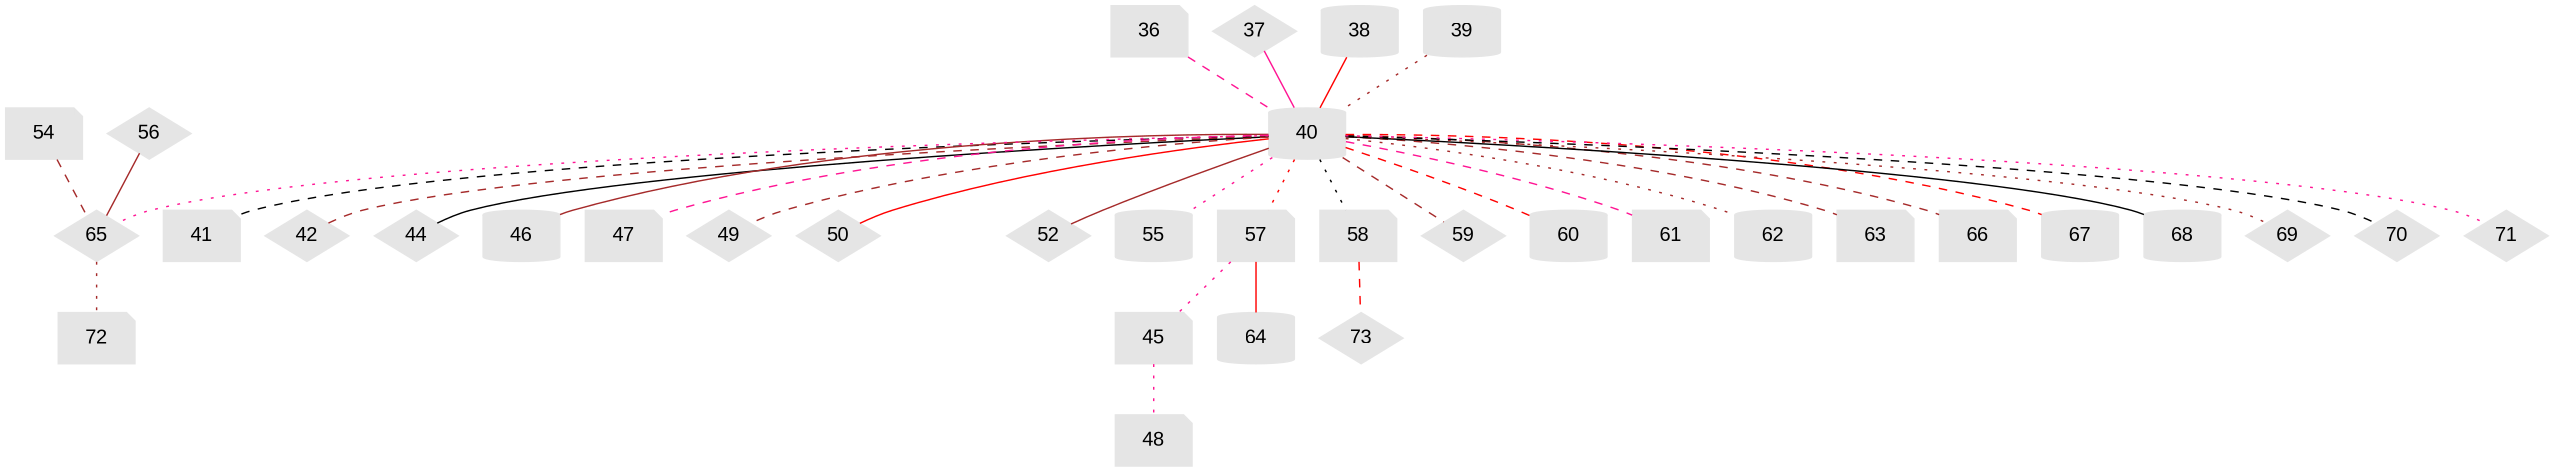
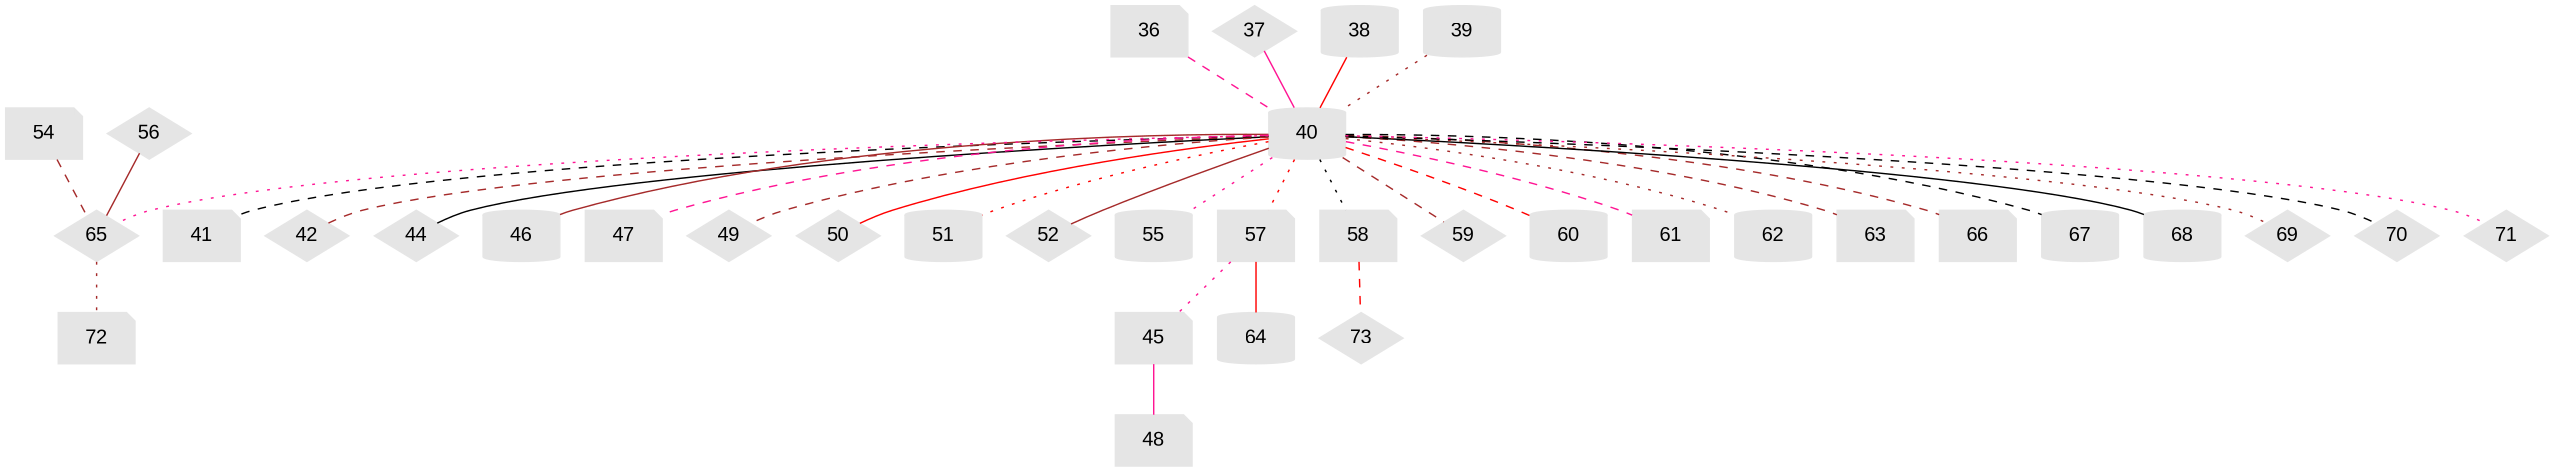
(1696, 152) -> (1696, 152)
none -> (943, 236)
(1154, 389) -> (1154, 389)
